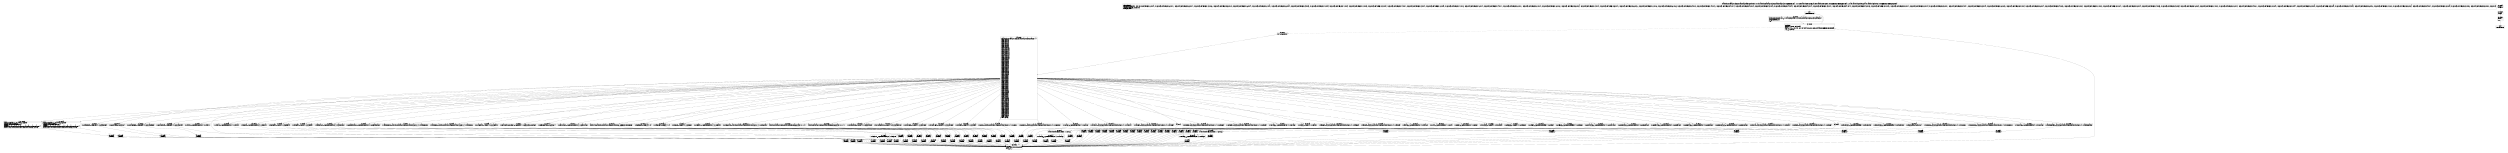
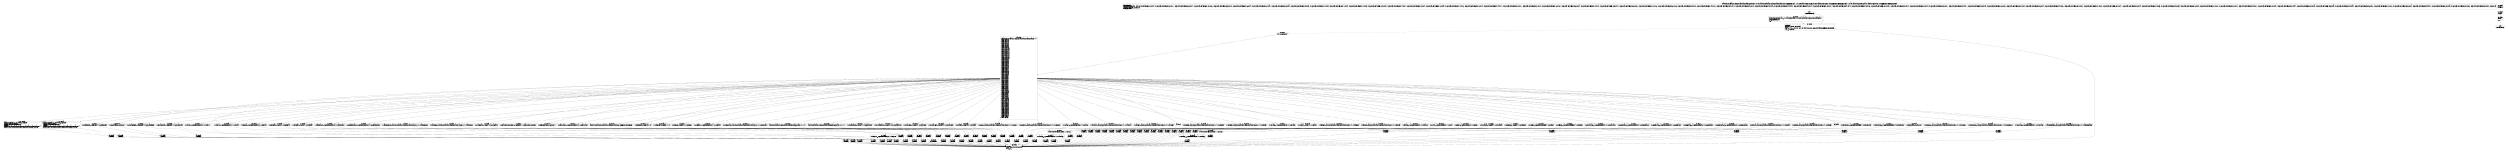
(933, 142) -> (933, 142)
